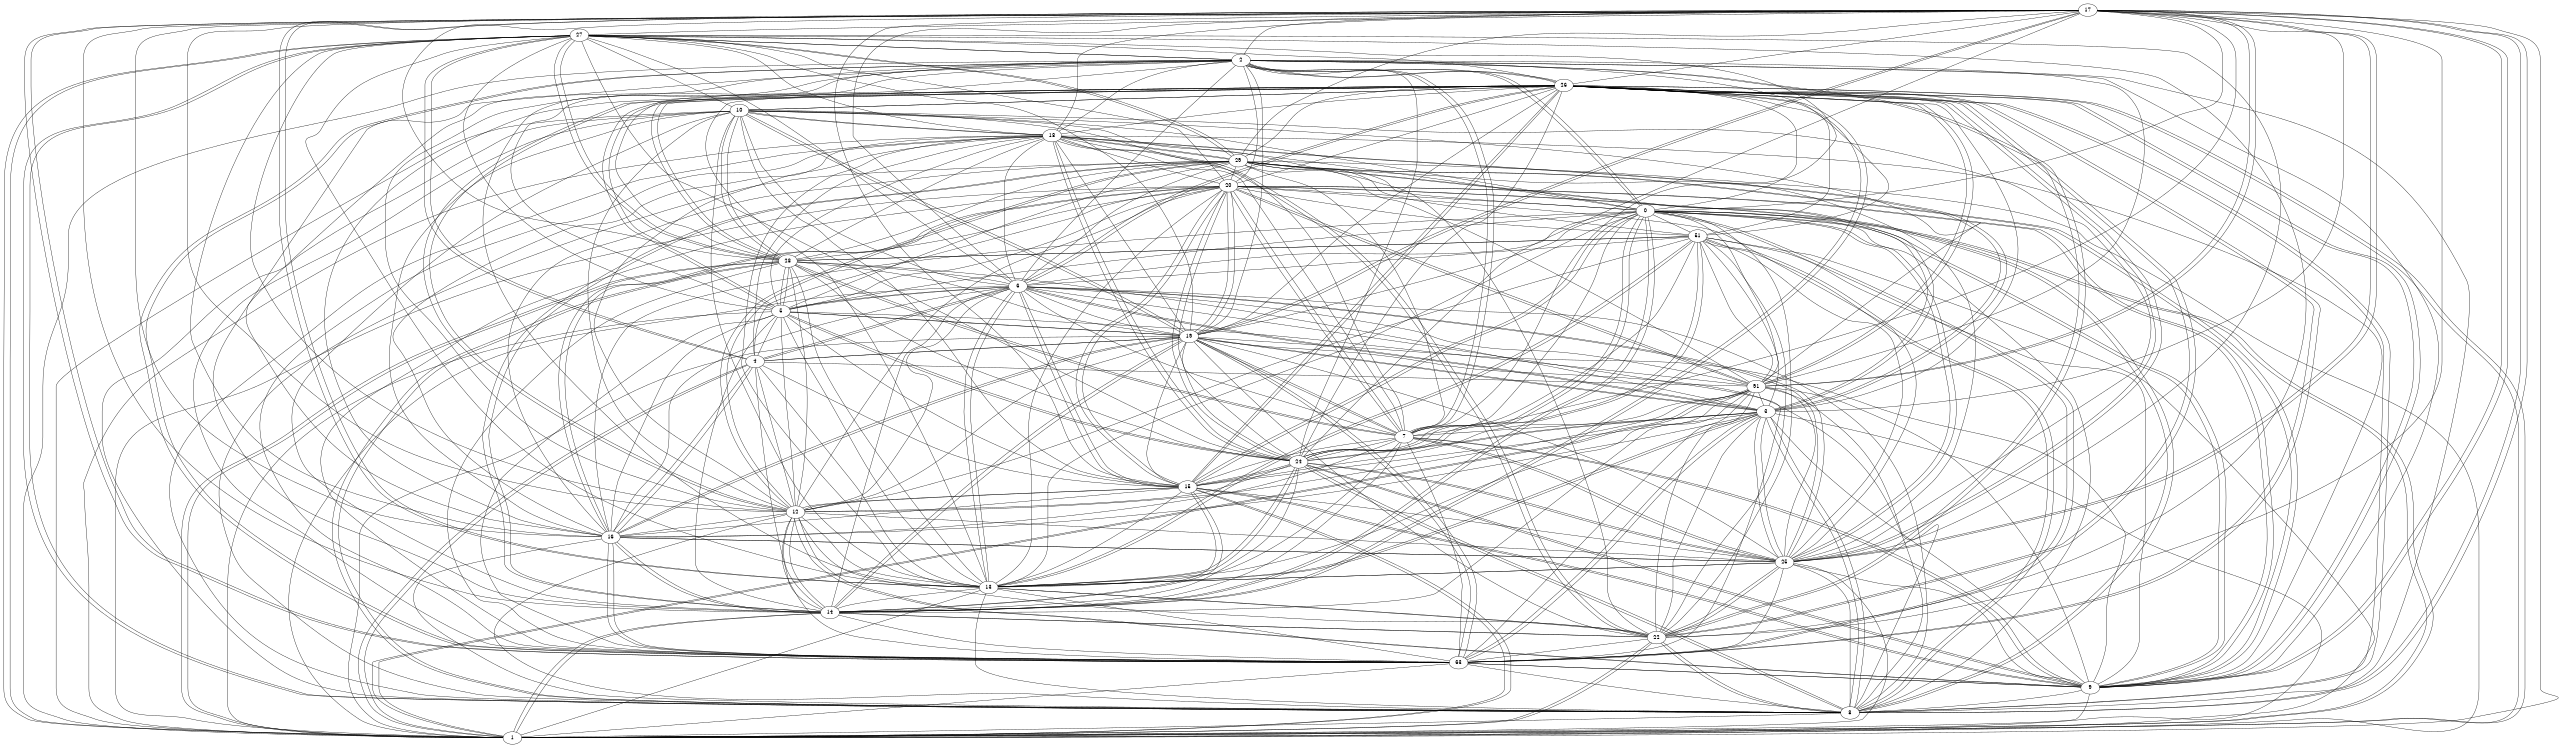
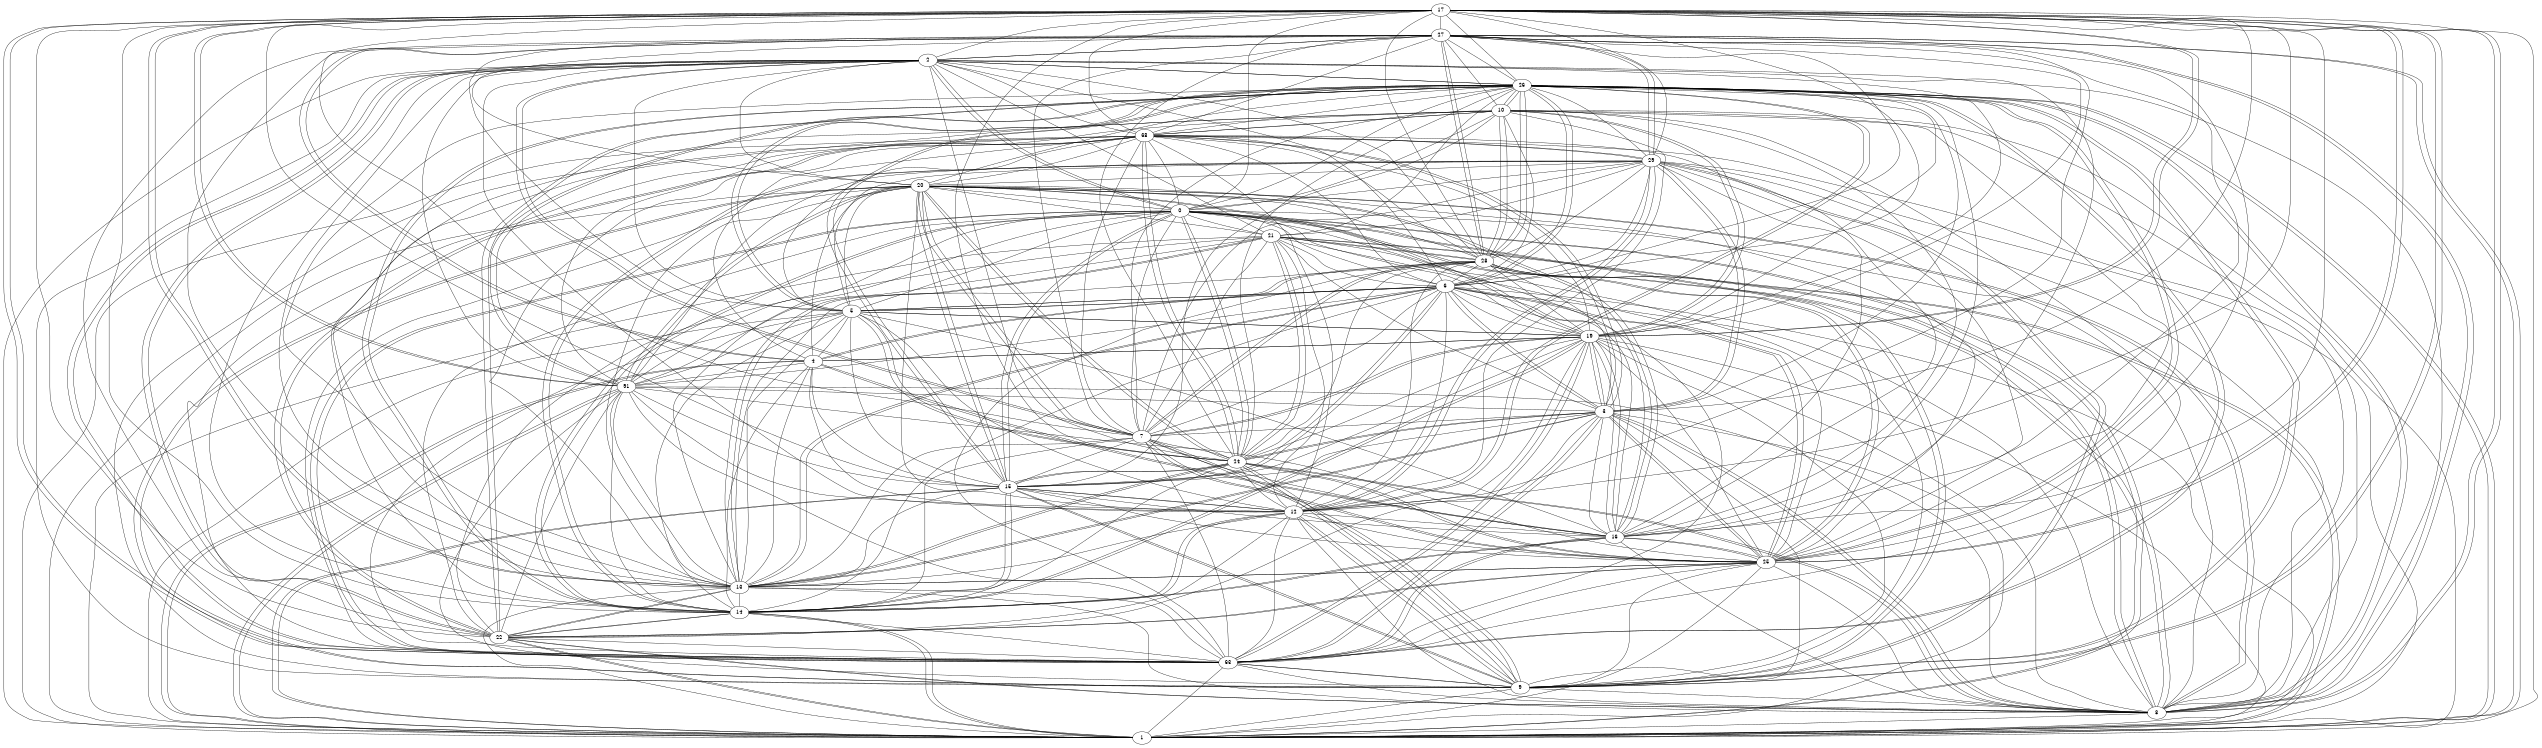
(1052, 136) -> (1144, 136)
(1698, 236) -> (1271, 236)
(1512, 316) -> none
(1412, 530) -> none
